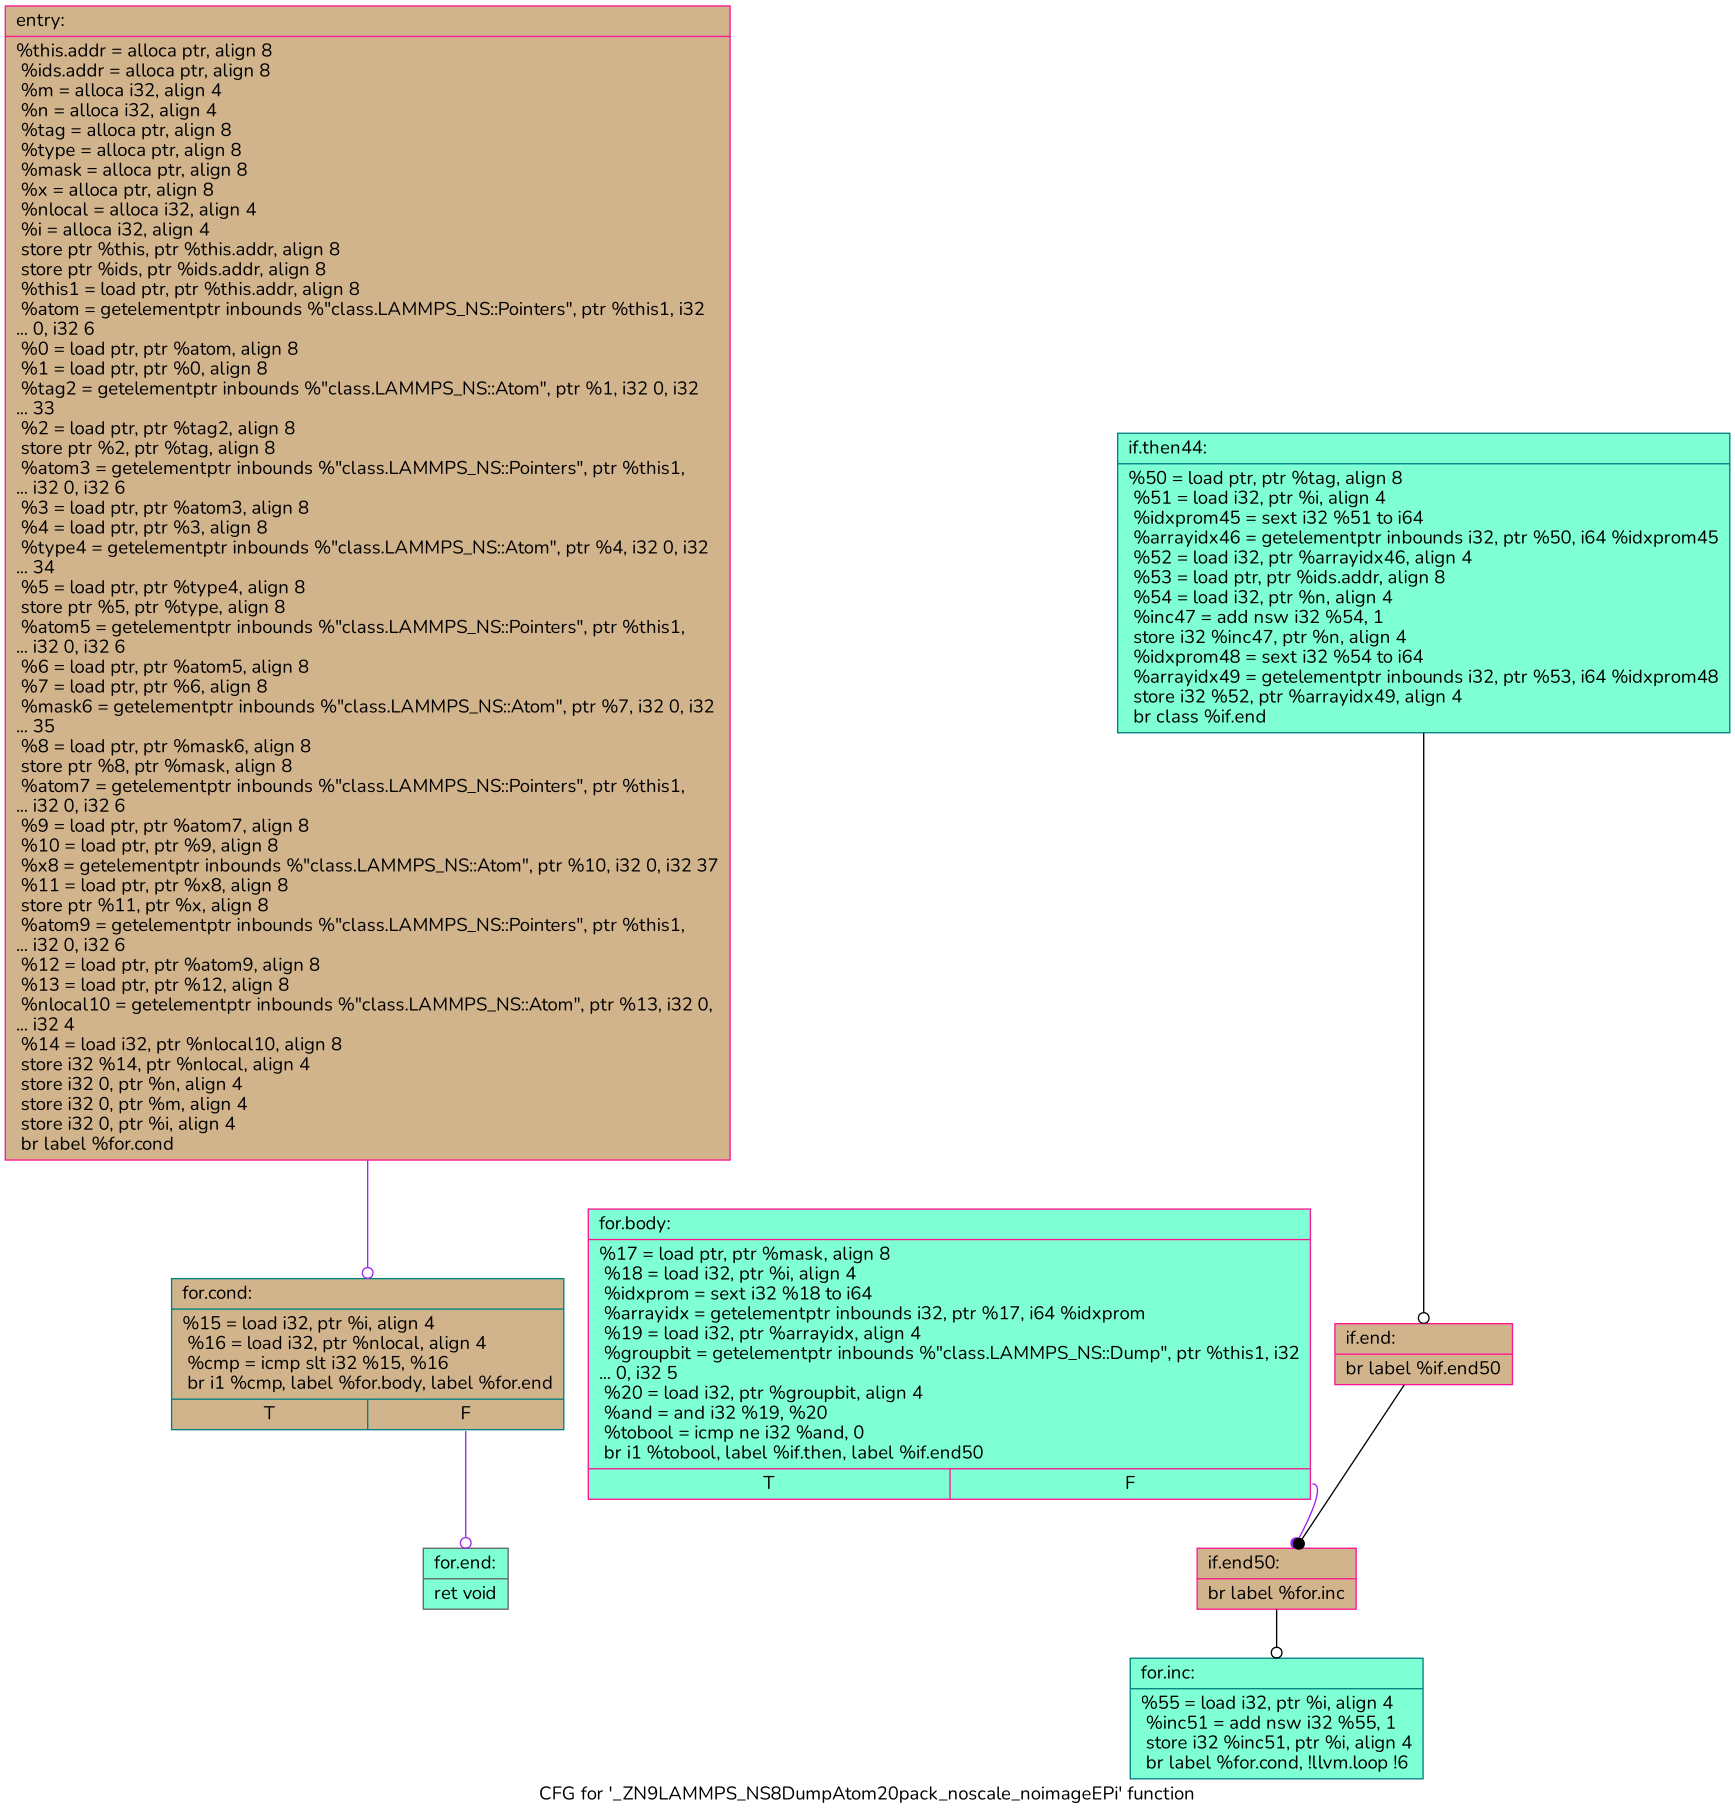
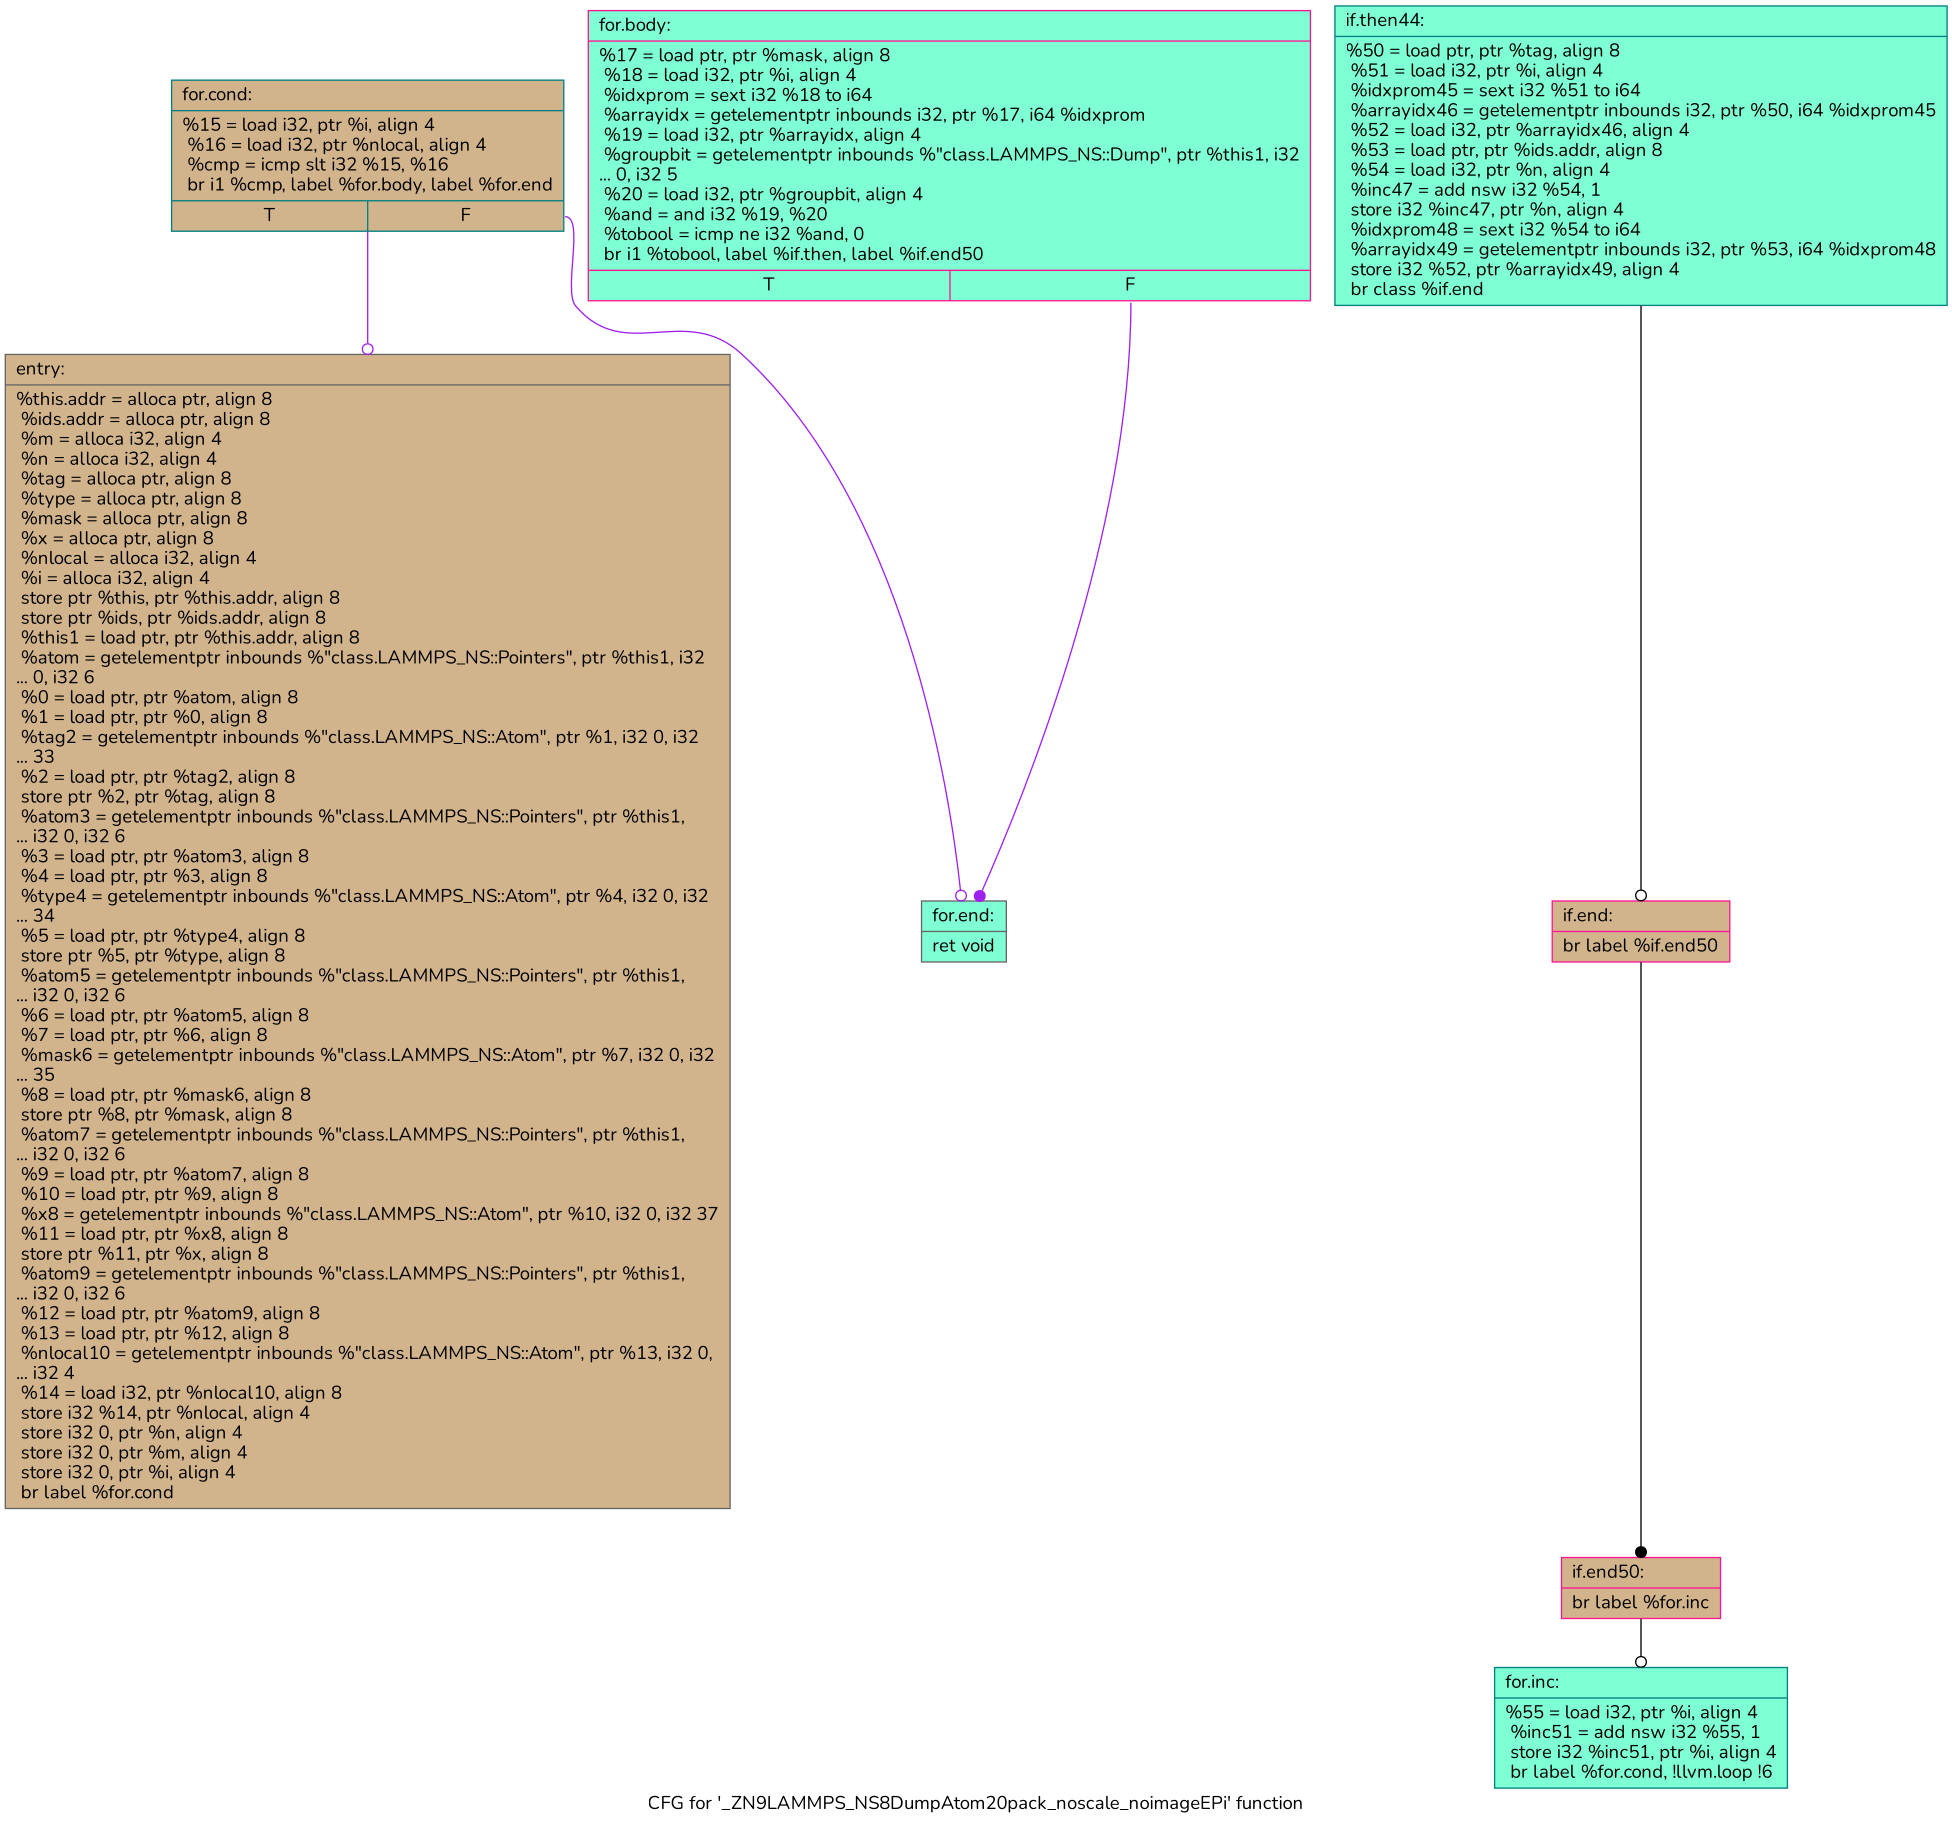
(368, 583) -> (368, 931)
(368, 1214) -> (368, 287)
(1313, 1508) -> (1084, 604)
